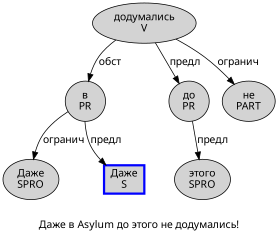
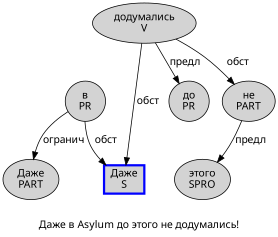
(100, 55) -> (134, 100)
(238, 62) -> (238, 62)
(195, 137) -> (233, 139)
(106, 140) -> (106, 140)
(31, 179) -> (31, 179)
